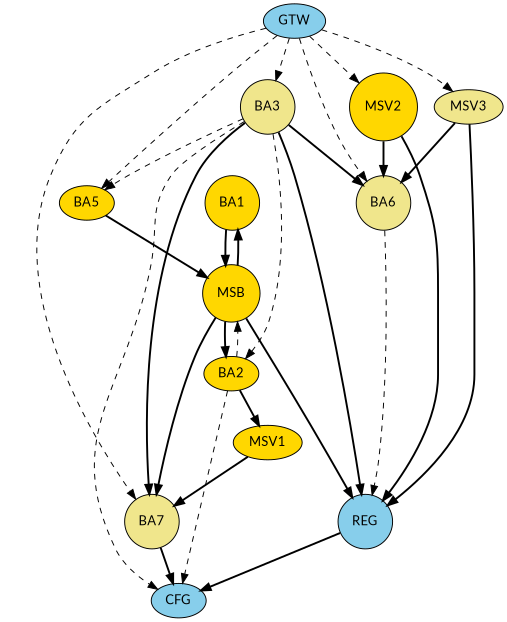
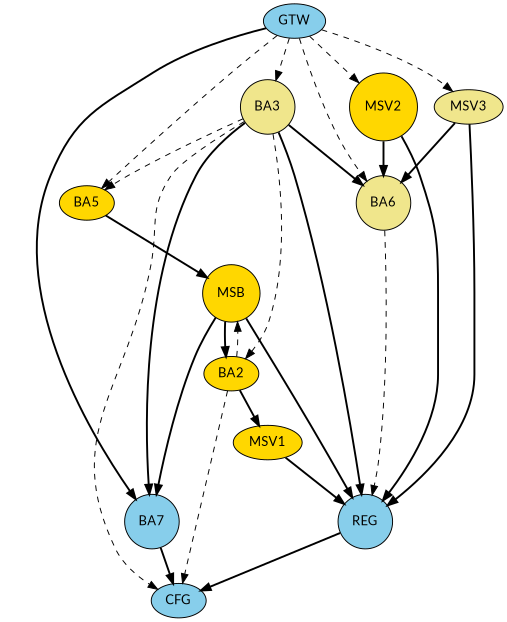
(232, 203) -> none
(42, 208) -> (42, 208)
(215, 479) -> (311, 478)
(152, 522) -> (152, 522)
